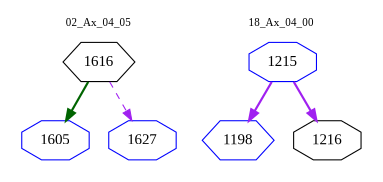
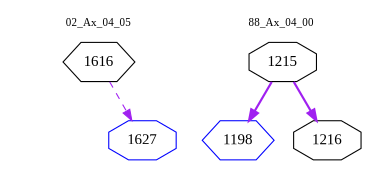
(282, 23) -> (282, 23)
(283, 62) -> (283, 62)
(55, 140) -> none
